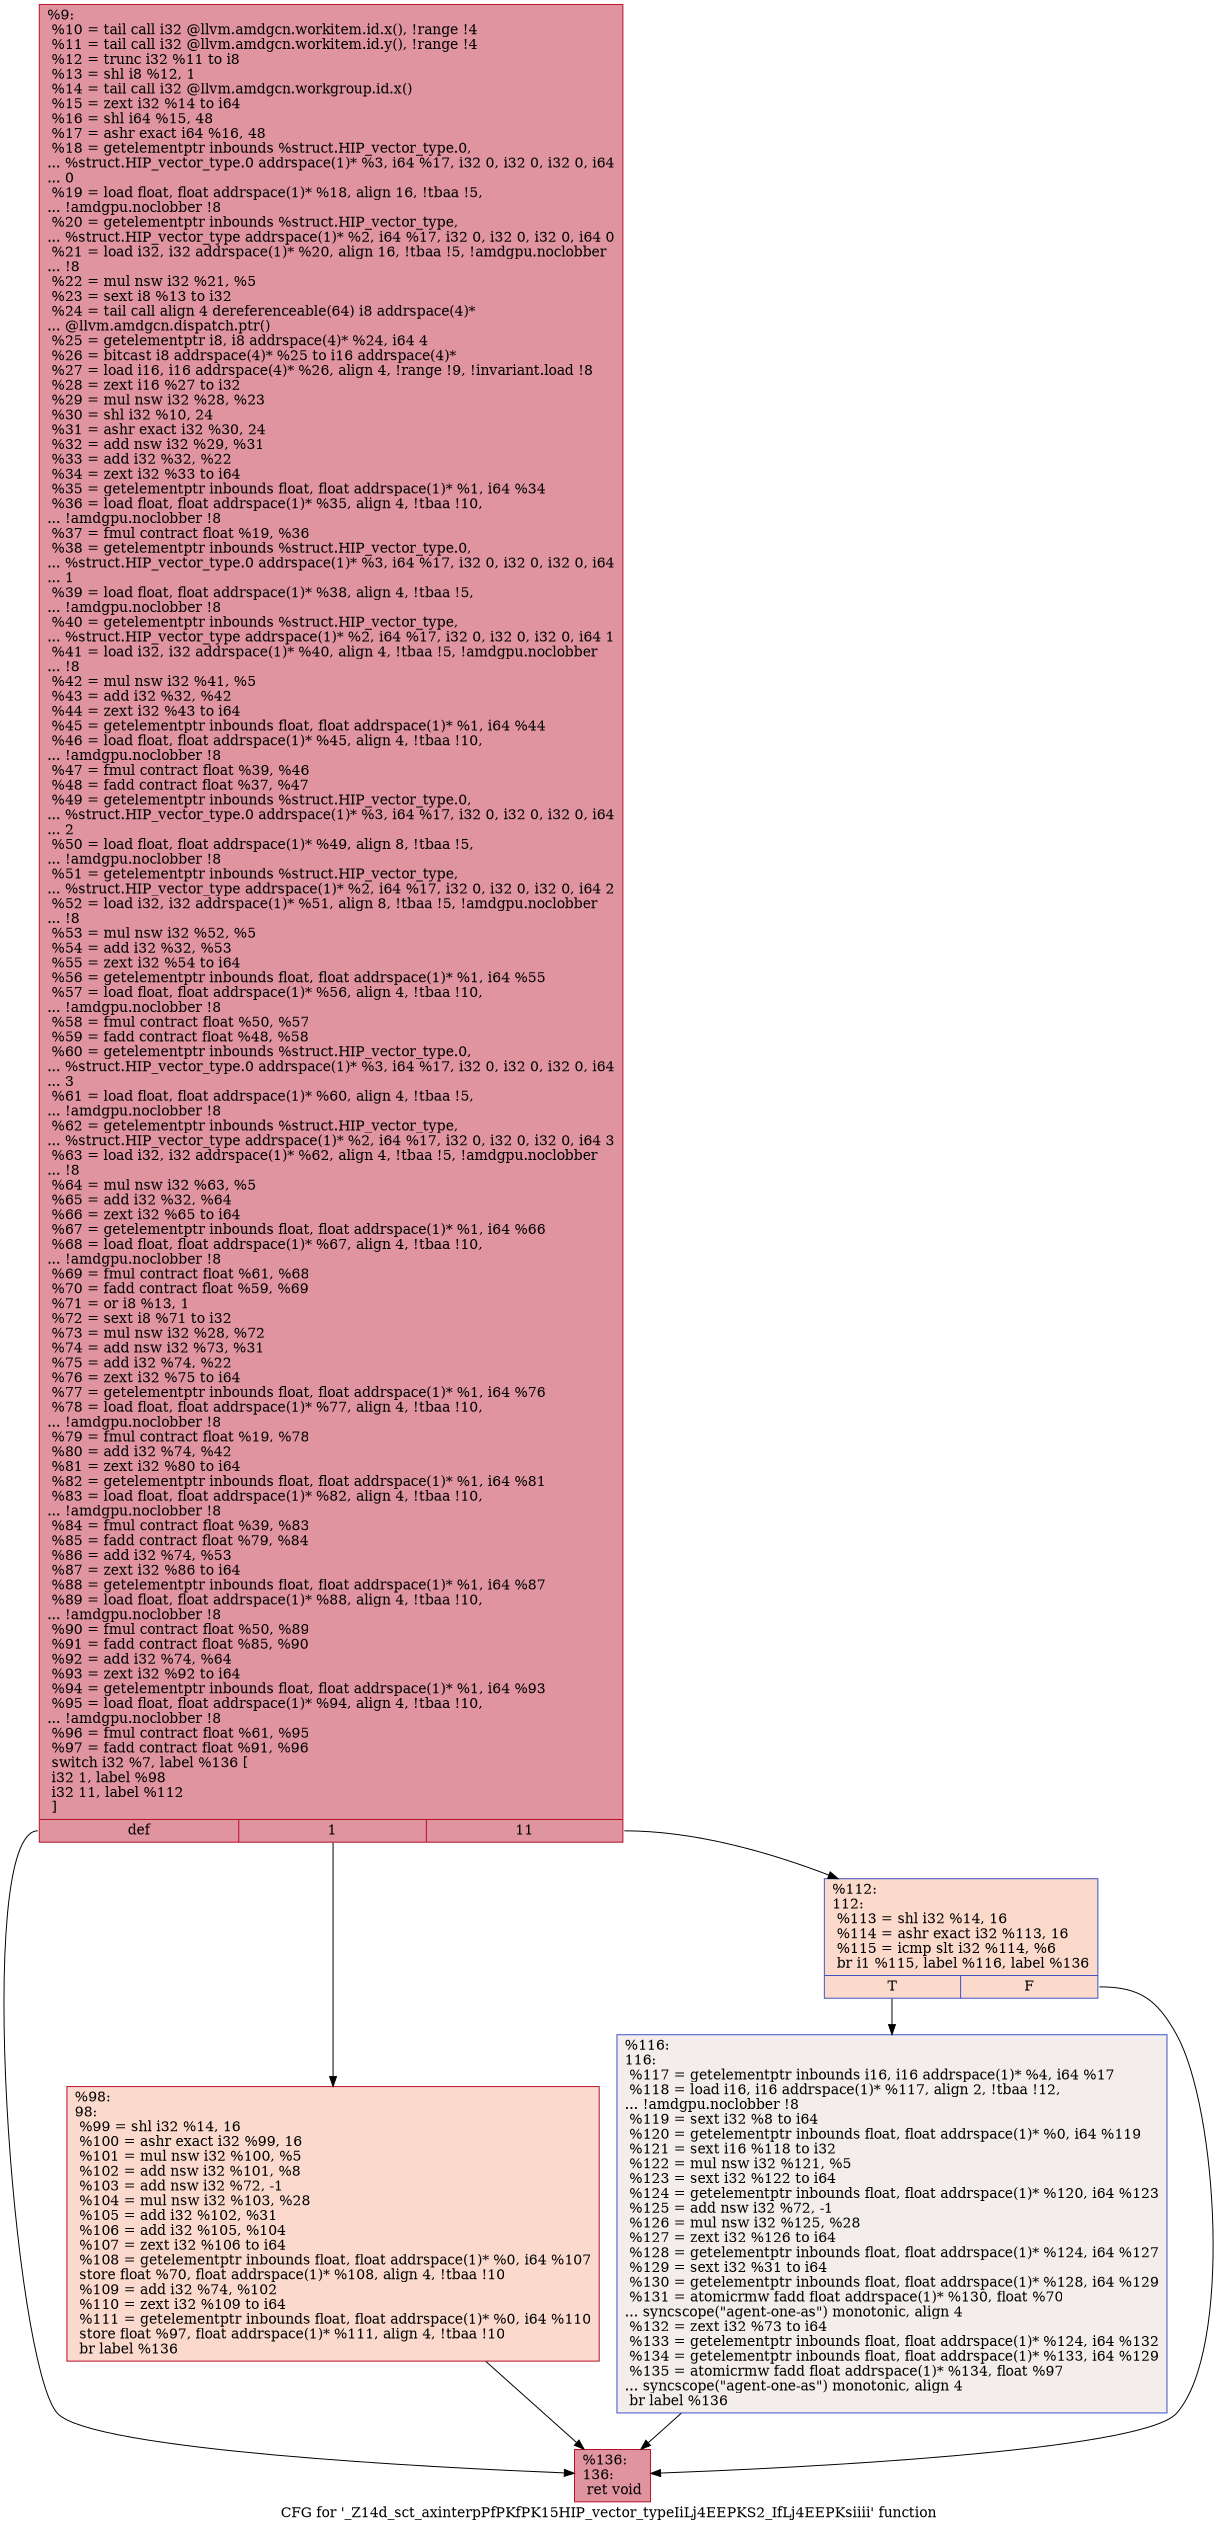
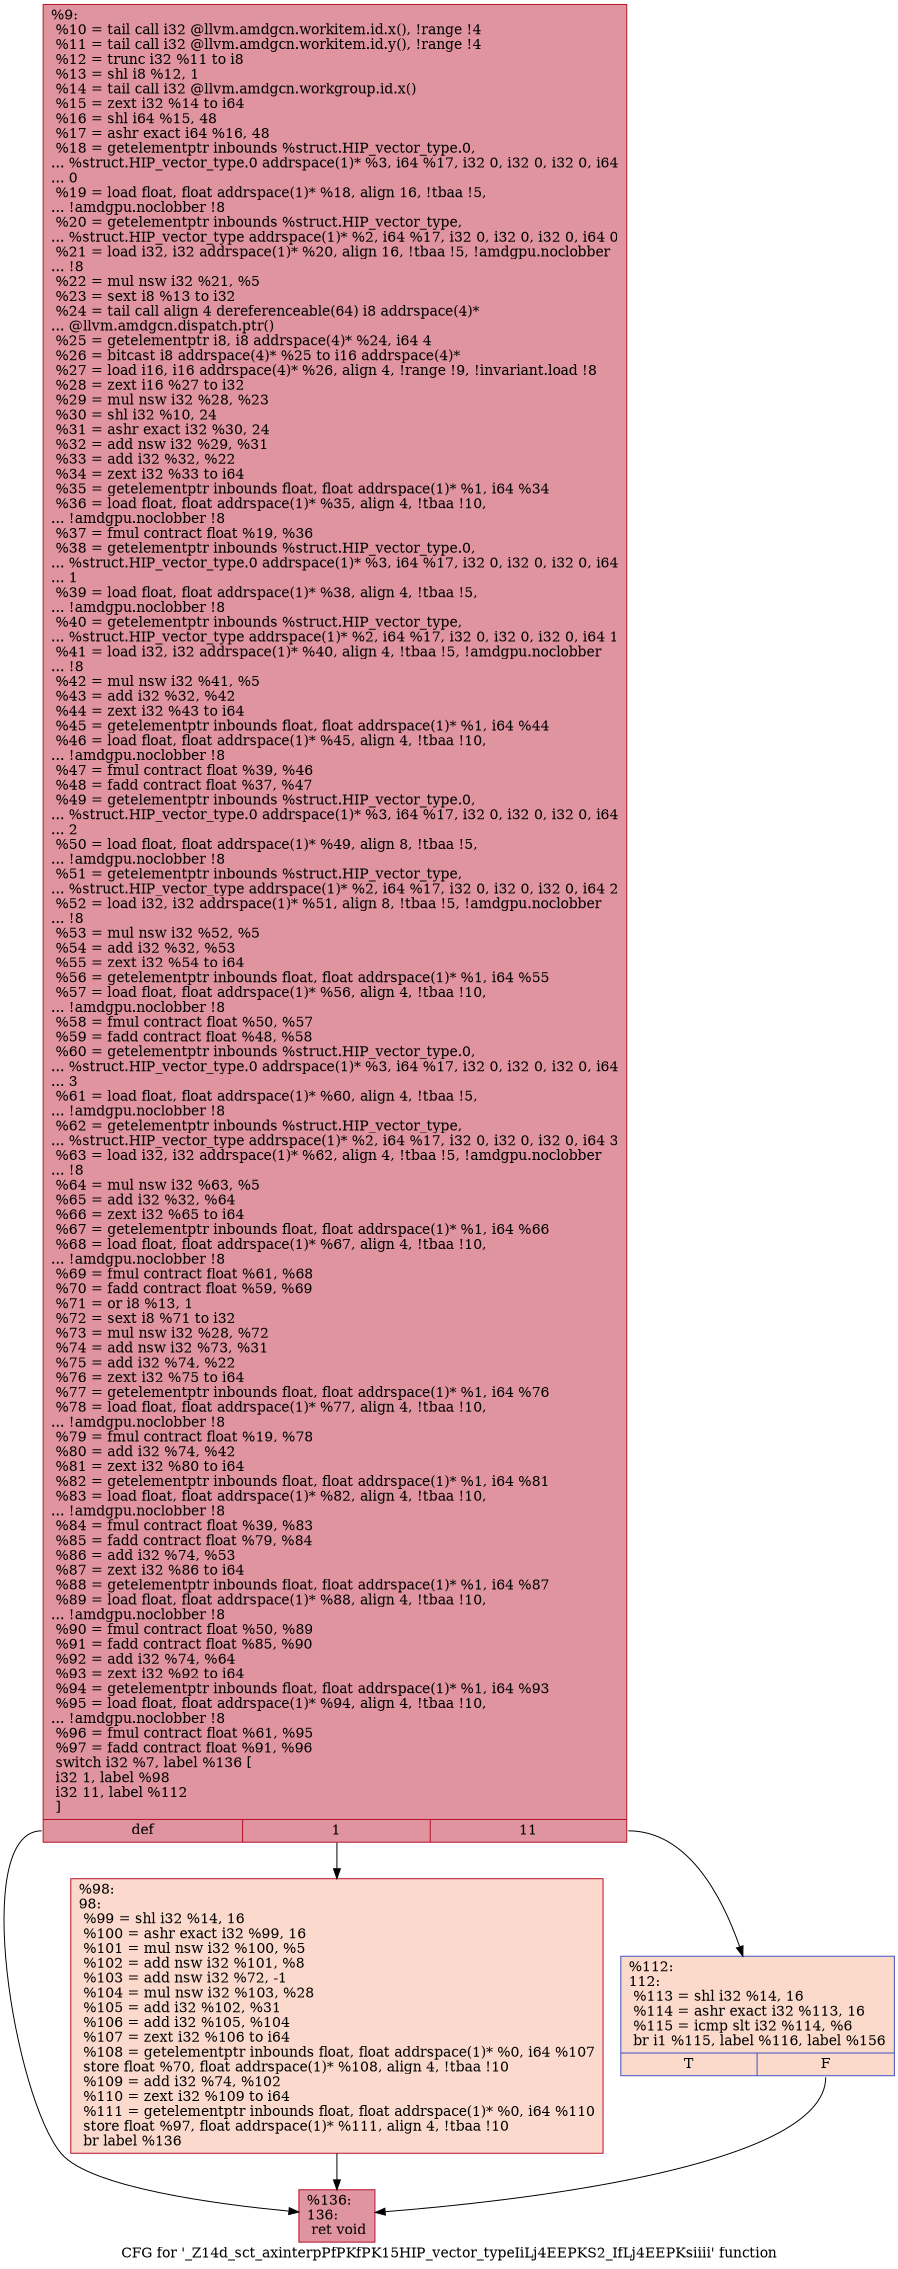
(961, 1964) -> (758, 2041)
(892, 2224) -> none
